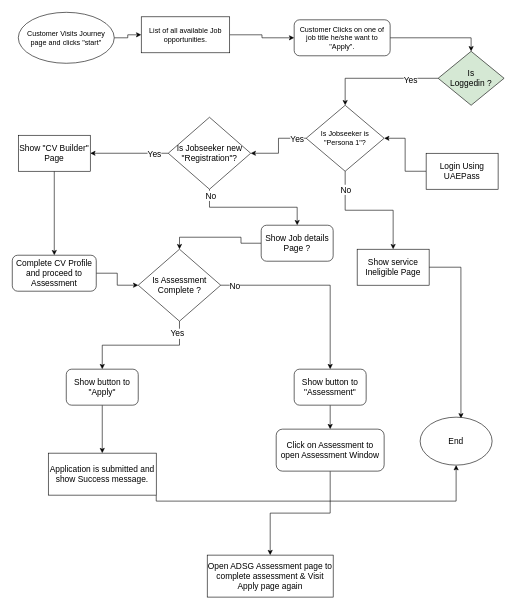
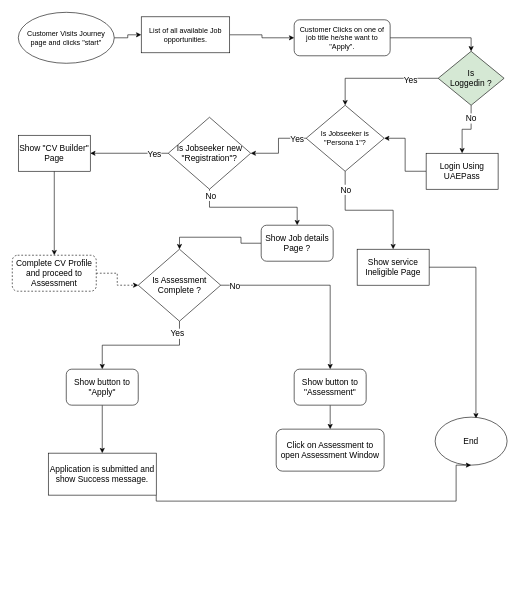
none -> (471, 117)
(54, 273) -> (54, 273)
(117, 277) -> (117, 277)
(456, 441) -> (471, 441)
(270, 513) -> none
(270, 576) -> none
